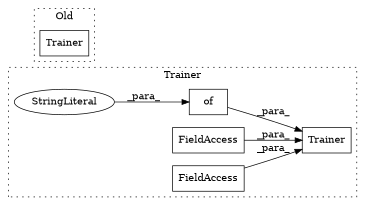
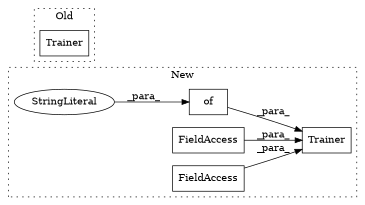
(183, 75) -> (183, 75)
